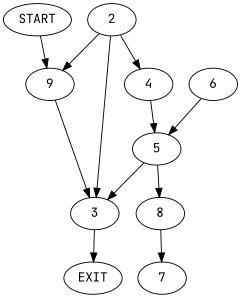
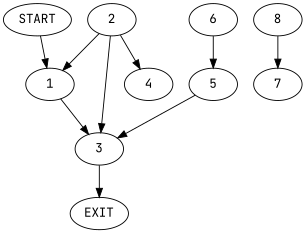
(50, 84) -> (50, 84)
(152, 112) -> none
(158, 177) -> none
